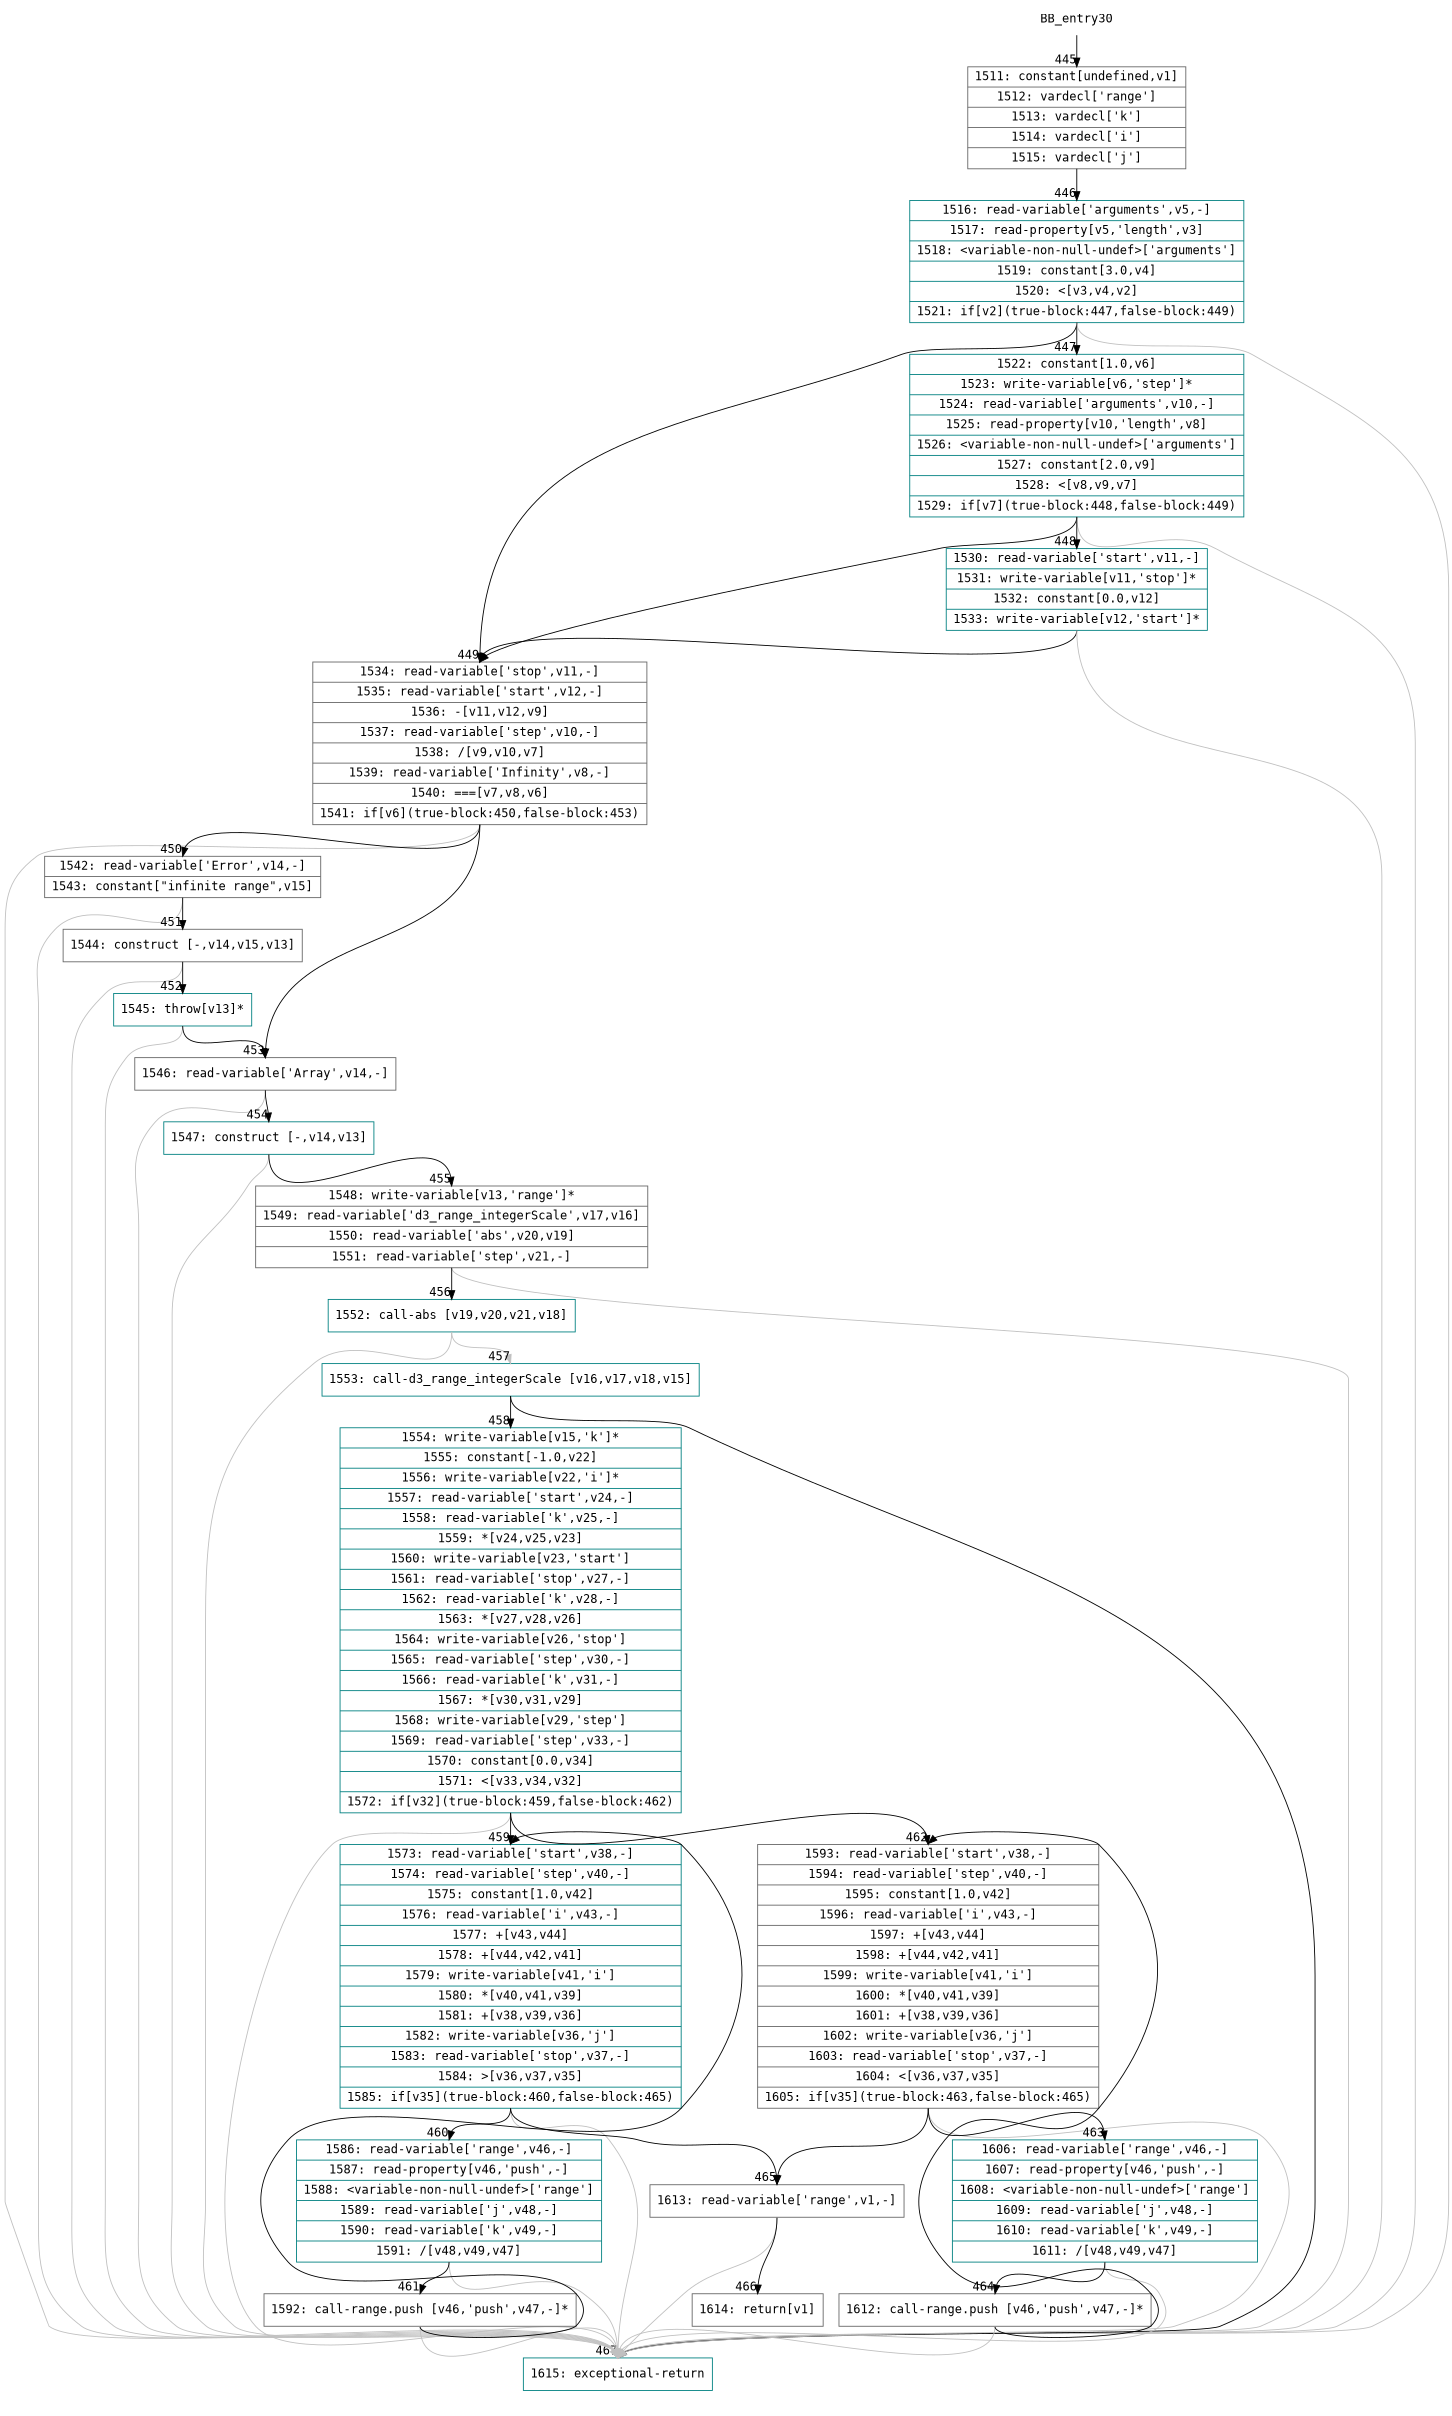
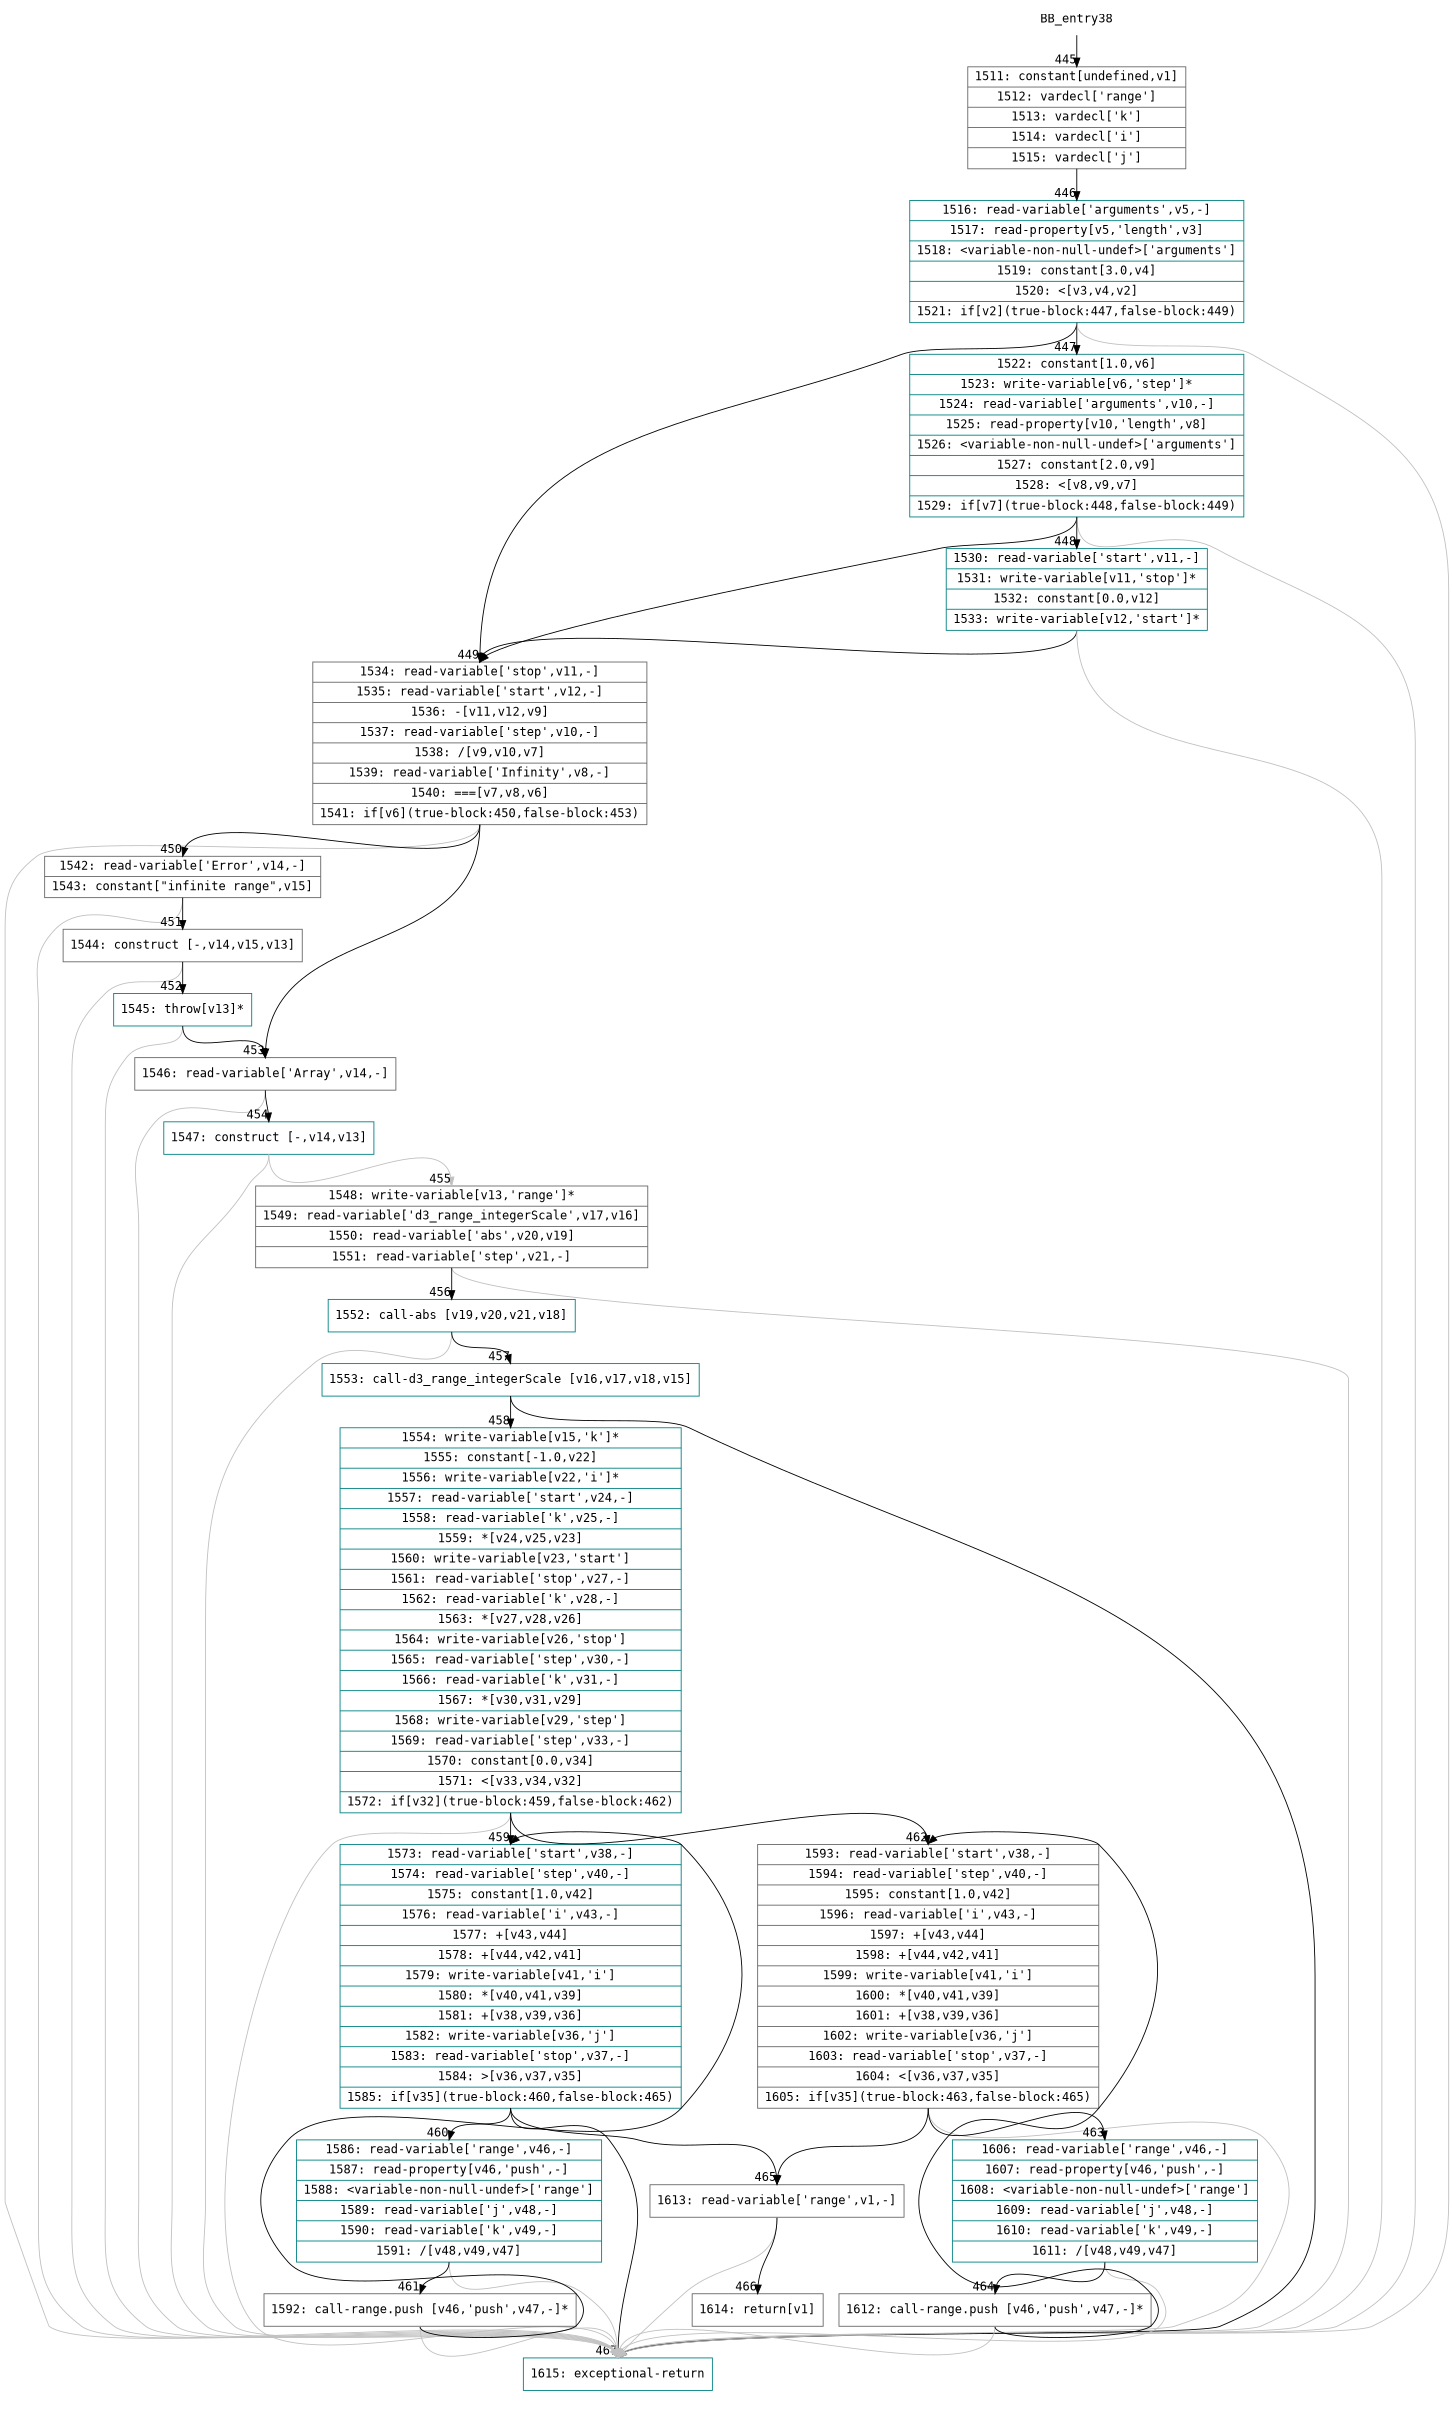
(1077, 19) -> (1077, 19)
(356, 1171) -> (356, 1171)
(477, 1348) -> (477, 1348)
(633, 2185) -> (633, 2185)
